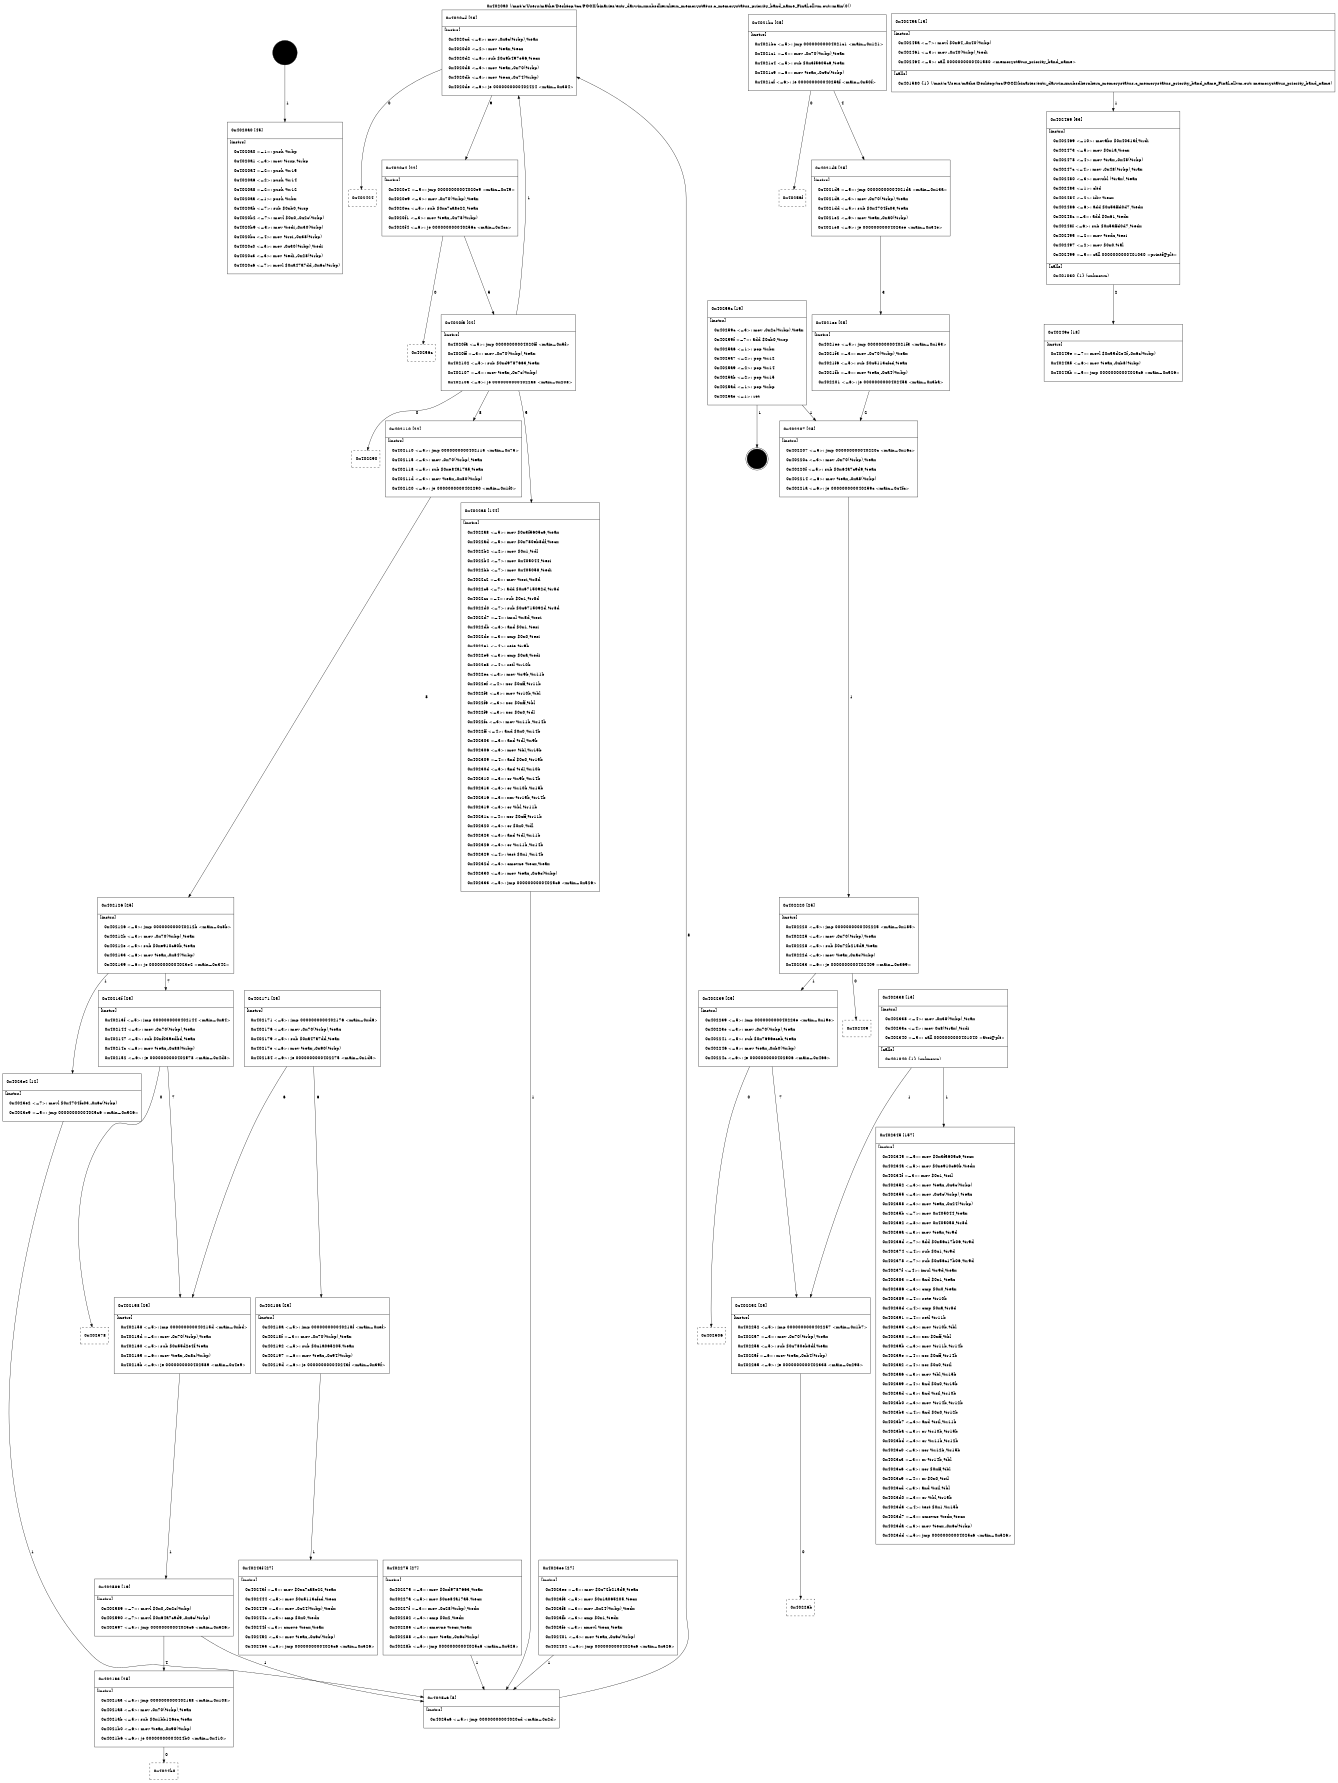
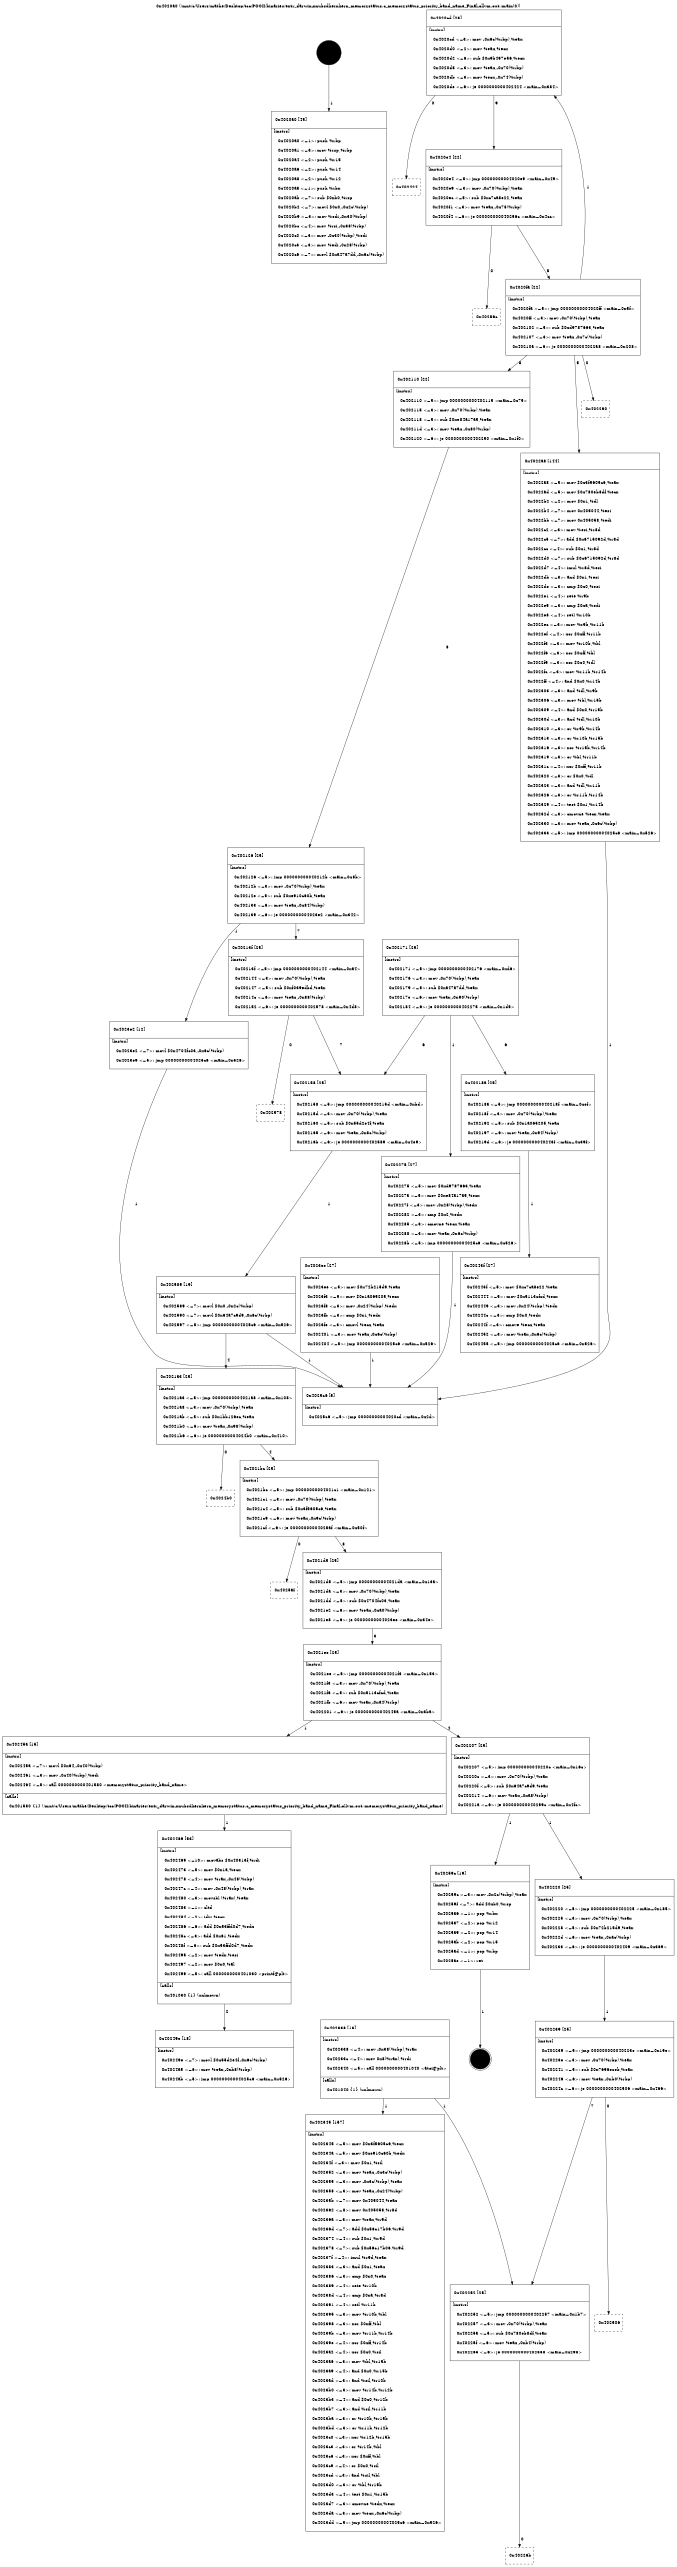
(842, 103) -> (343, 1544)
(808, 412) -> (503, 1838)
(686, 908) -> none
(857, 1028) -> none
none -> (451, 1085)
none -> (266, 1451)
none -> (301, 1728)
